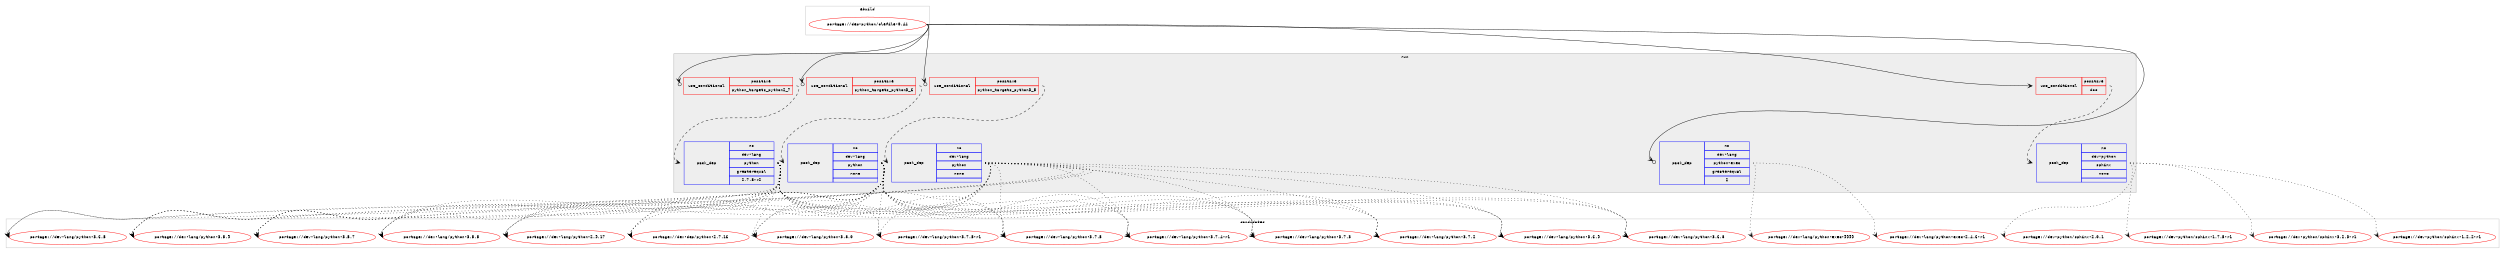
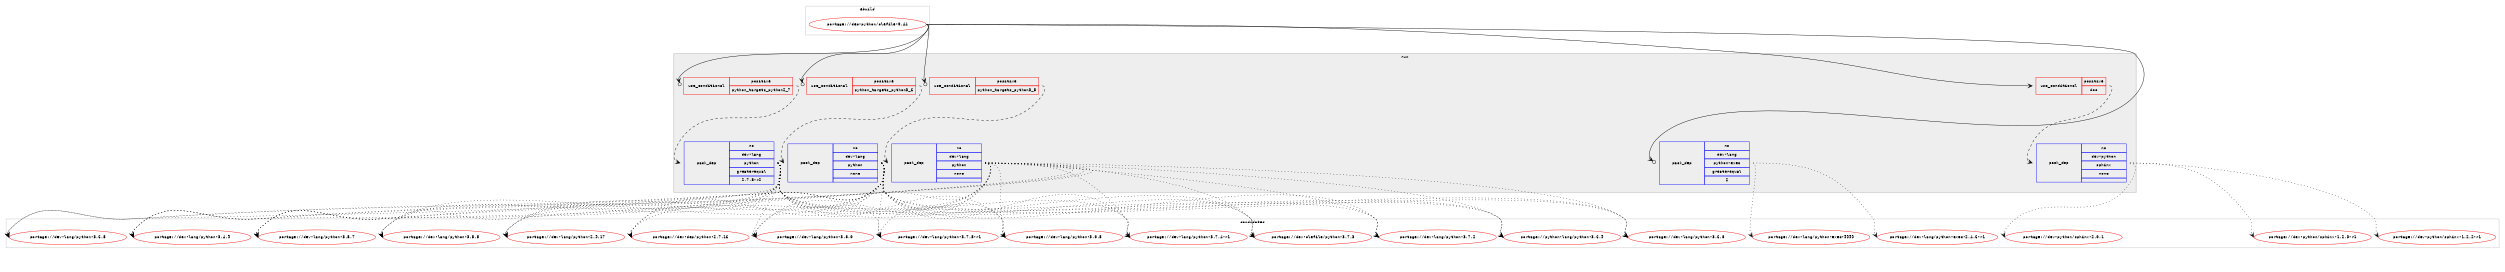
(192, 237) -> (192, 237)
(1064, 237) -> (1064, 237)
(1313, 237) -> (1313, 237)
(1562, 237) -> (1562, 237)
(2188, 237) -> none
(2313, 237) -> (2313, 237)
